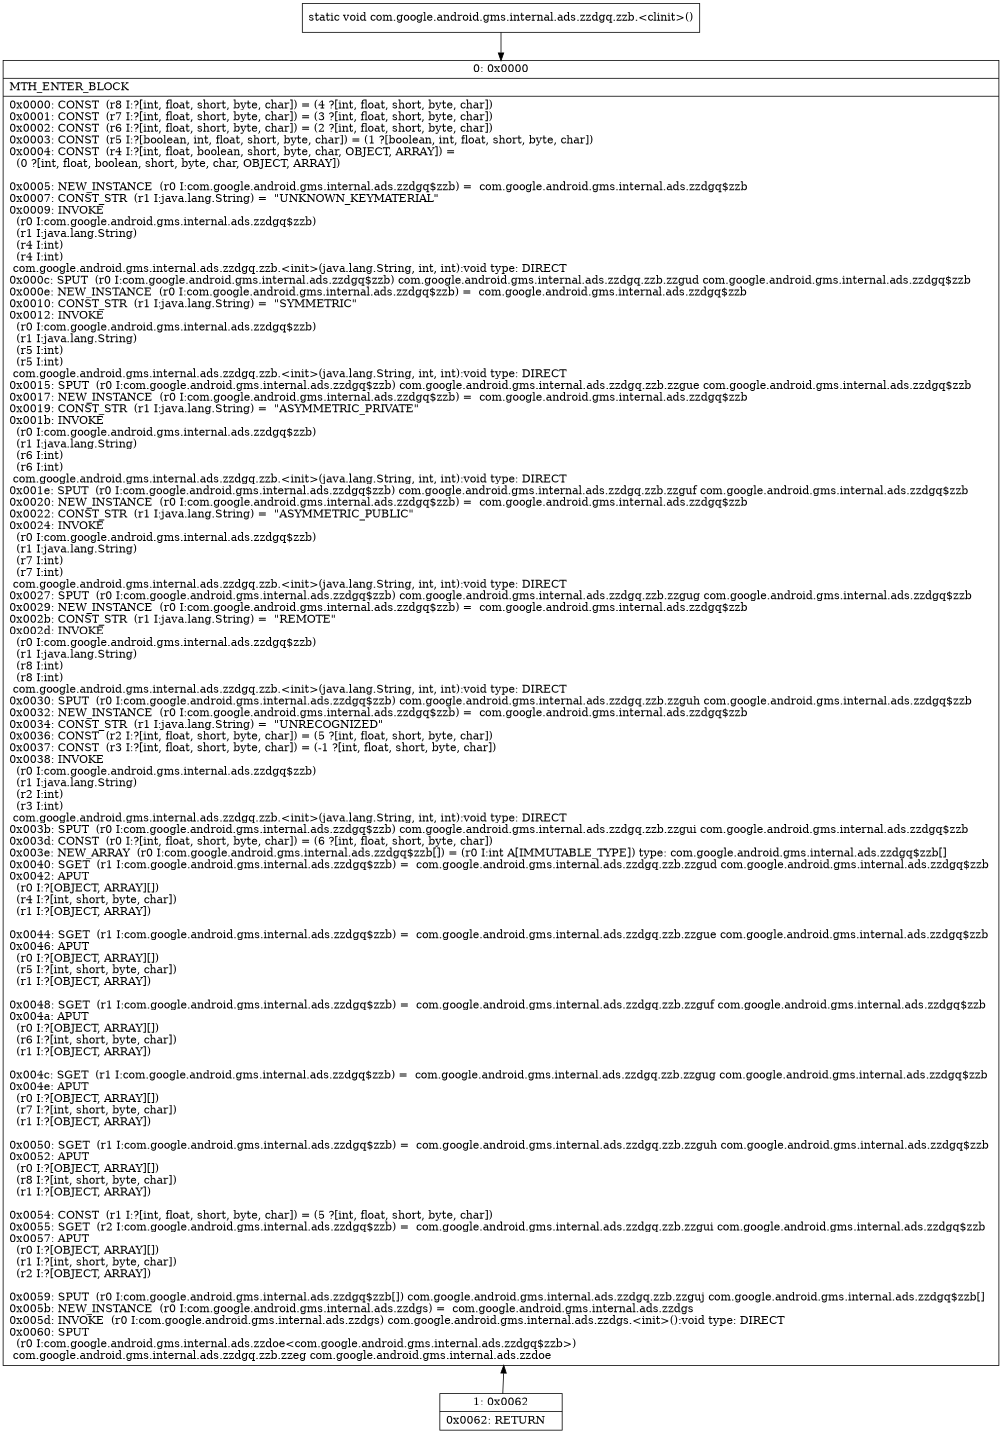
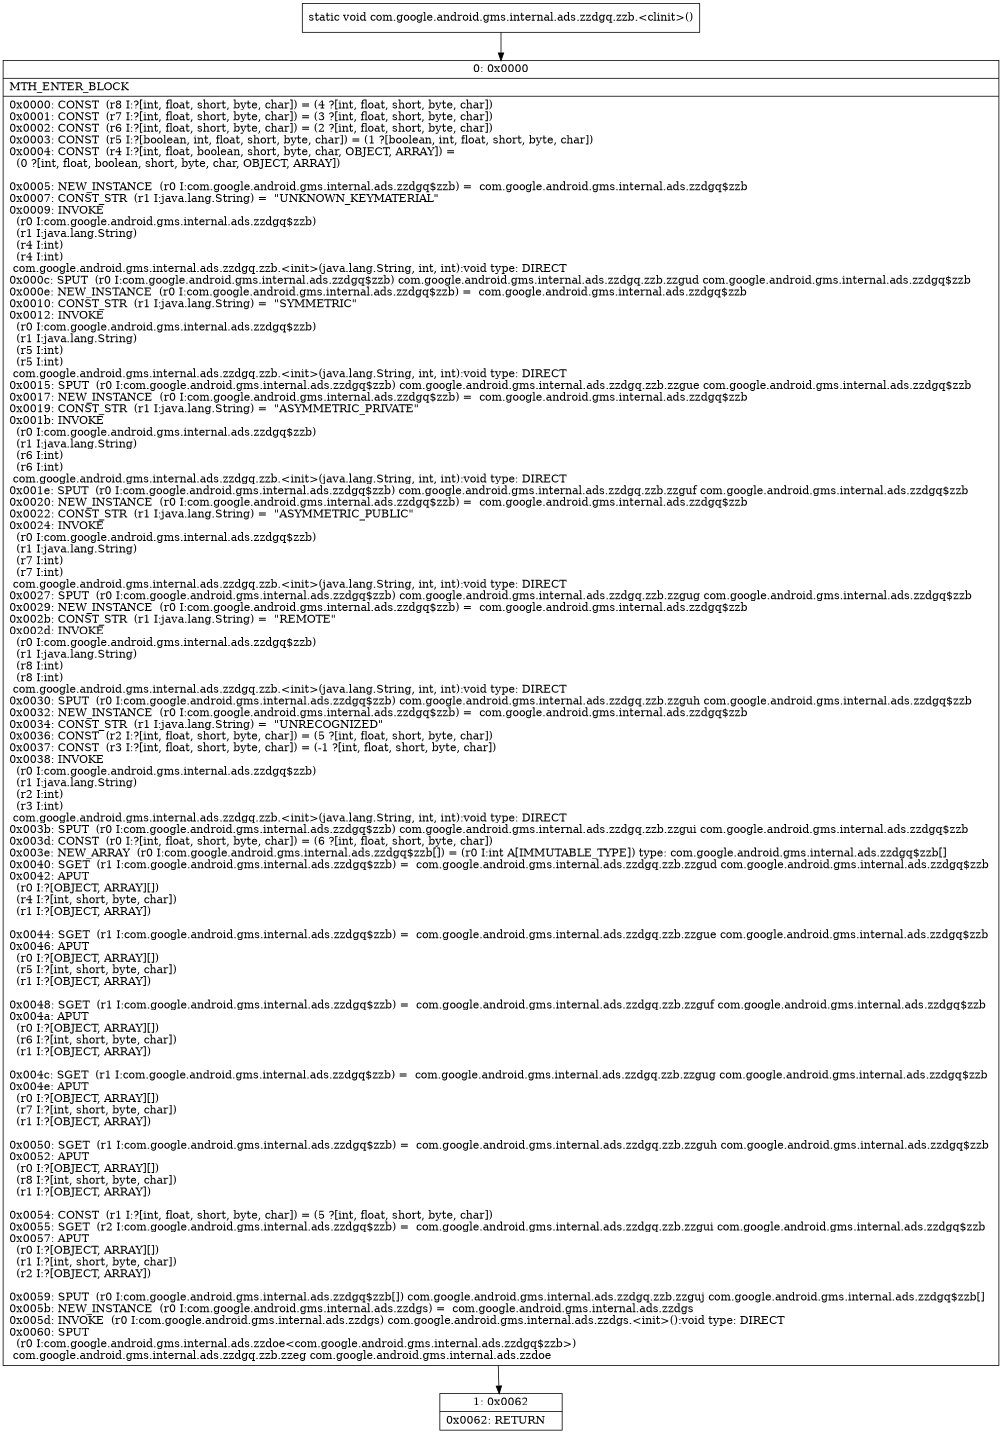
(503, 1384) -> (499, 1376)
